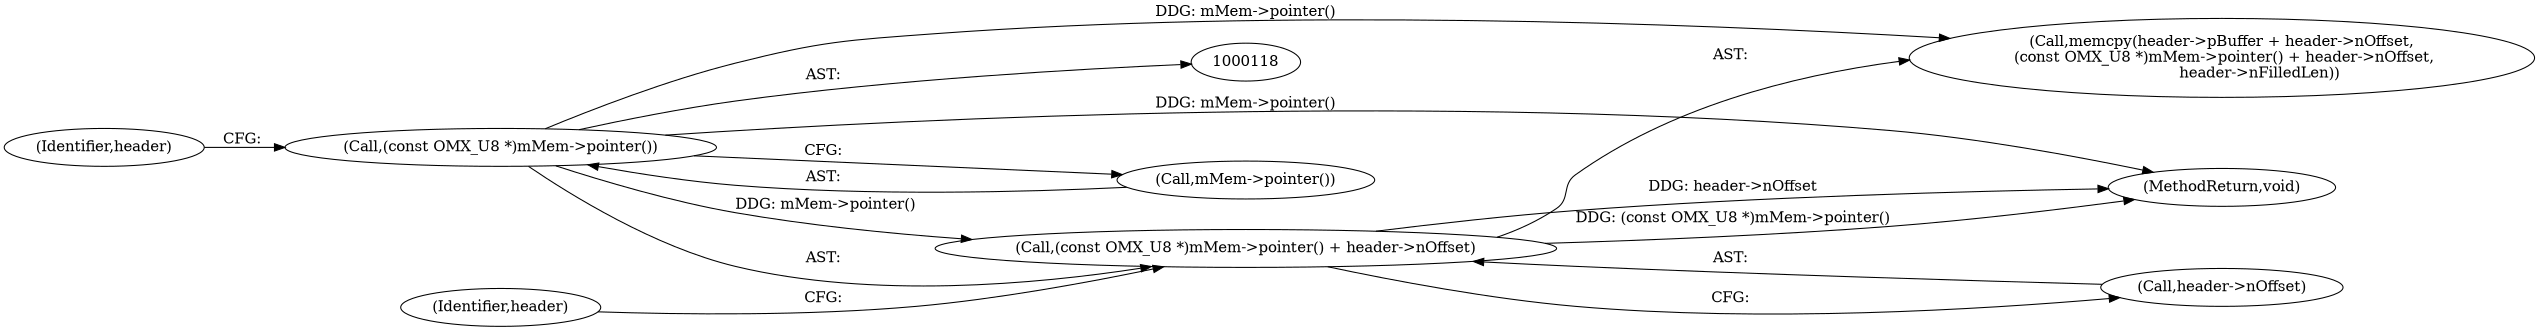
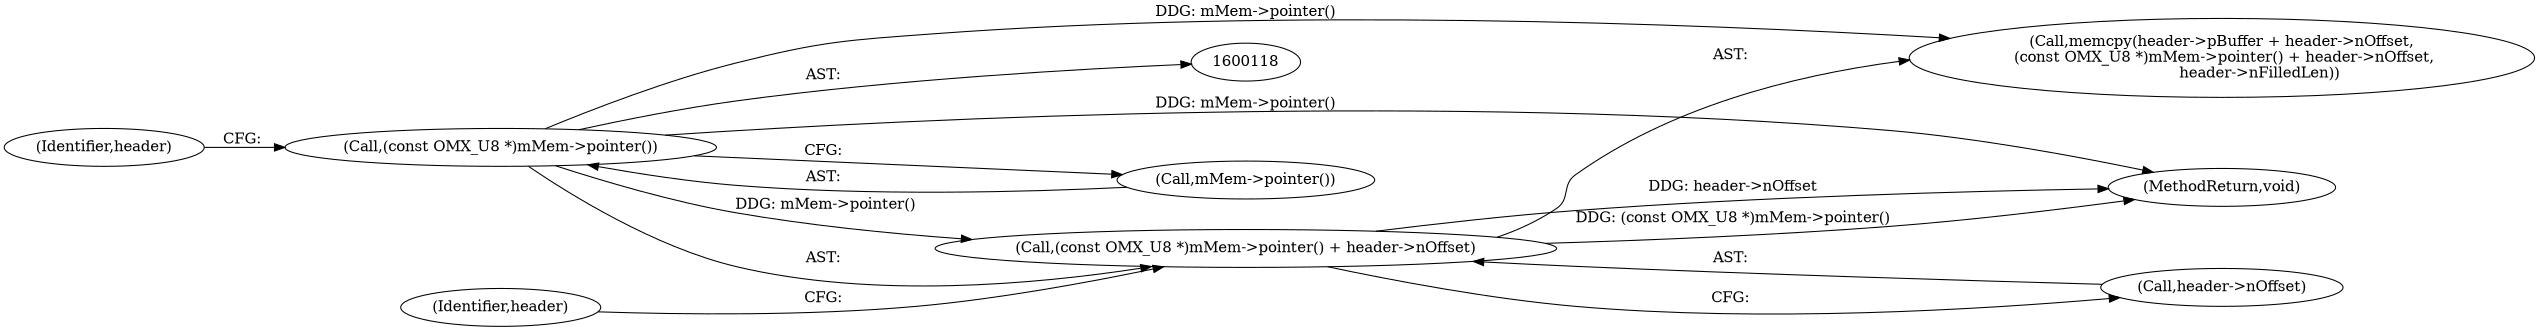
(1246, 62) -> (1246, 62)
